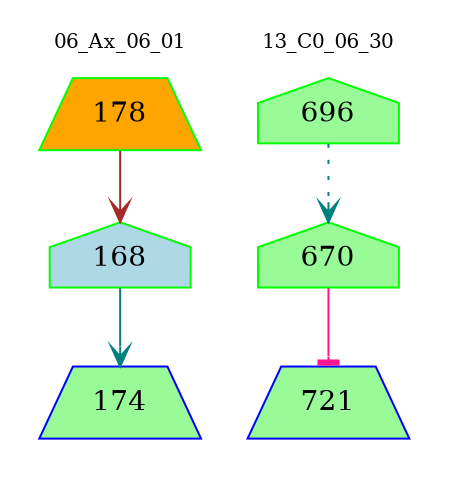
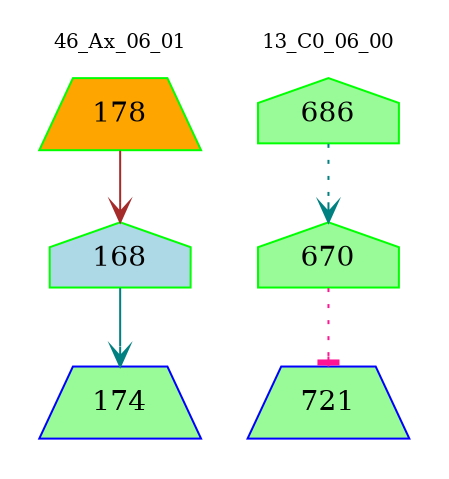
(120, 43) -> (120, 43)
(328, 43) -> (328, 43)
(328, 114) -> (328, 114)
(328, 322) -> (328, 322)
